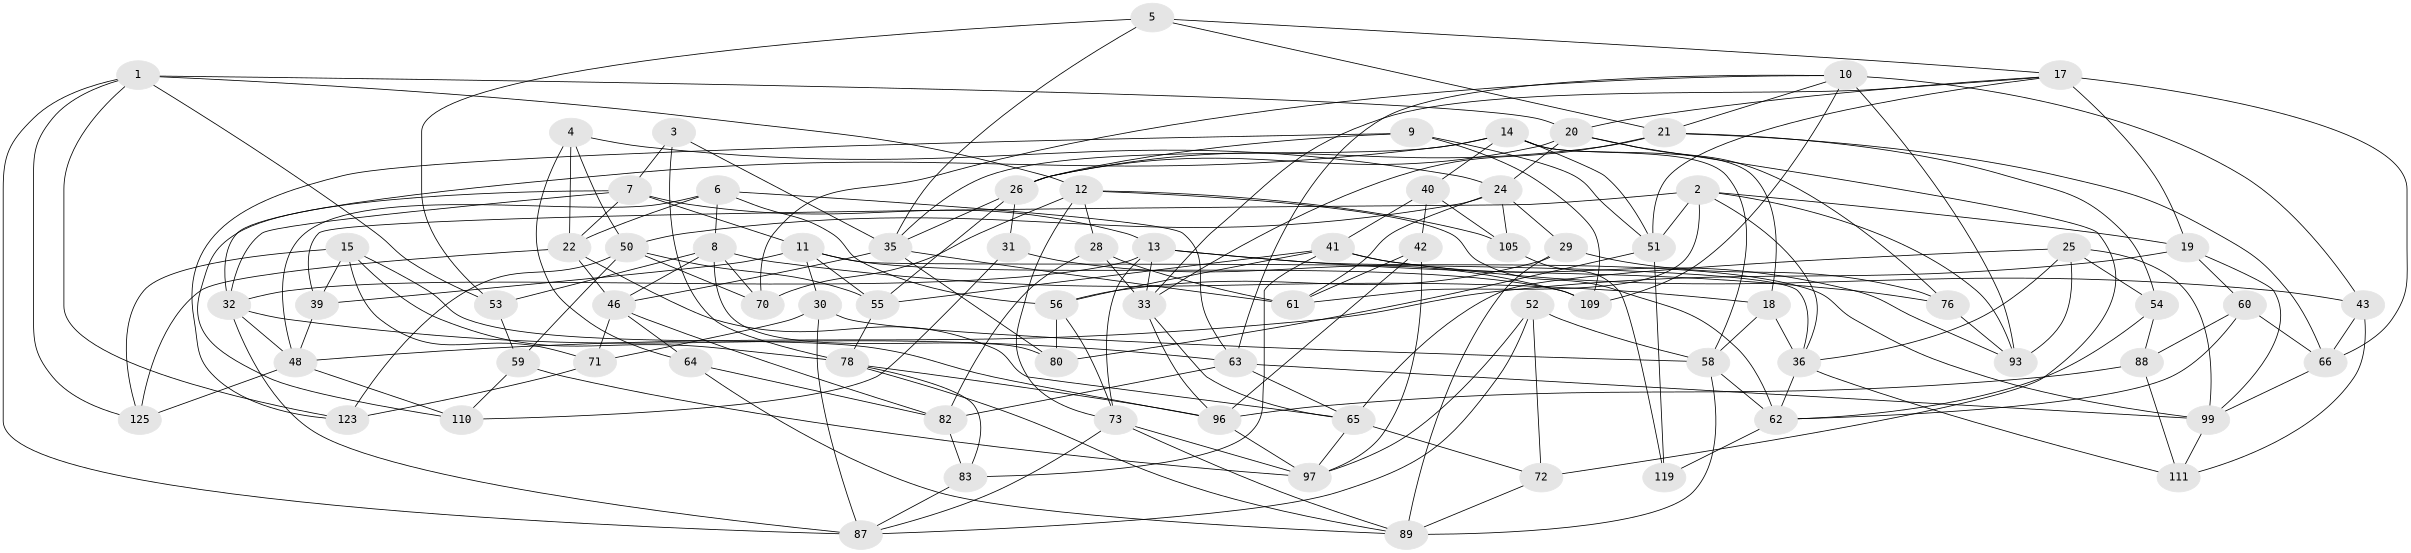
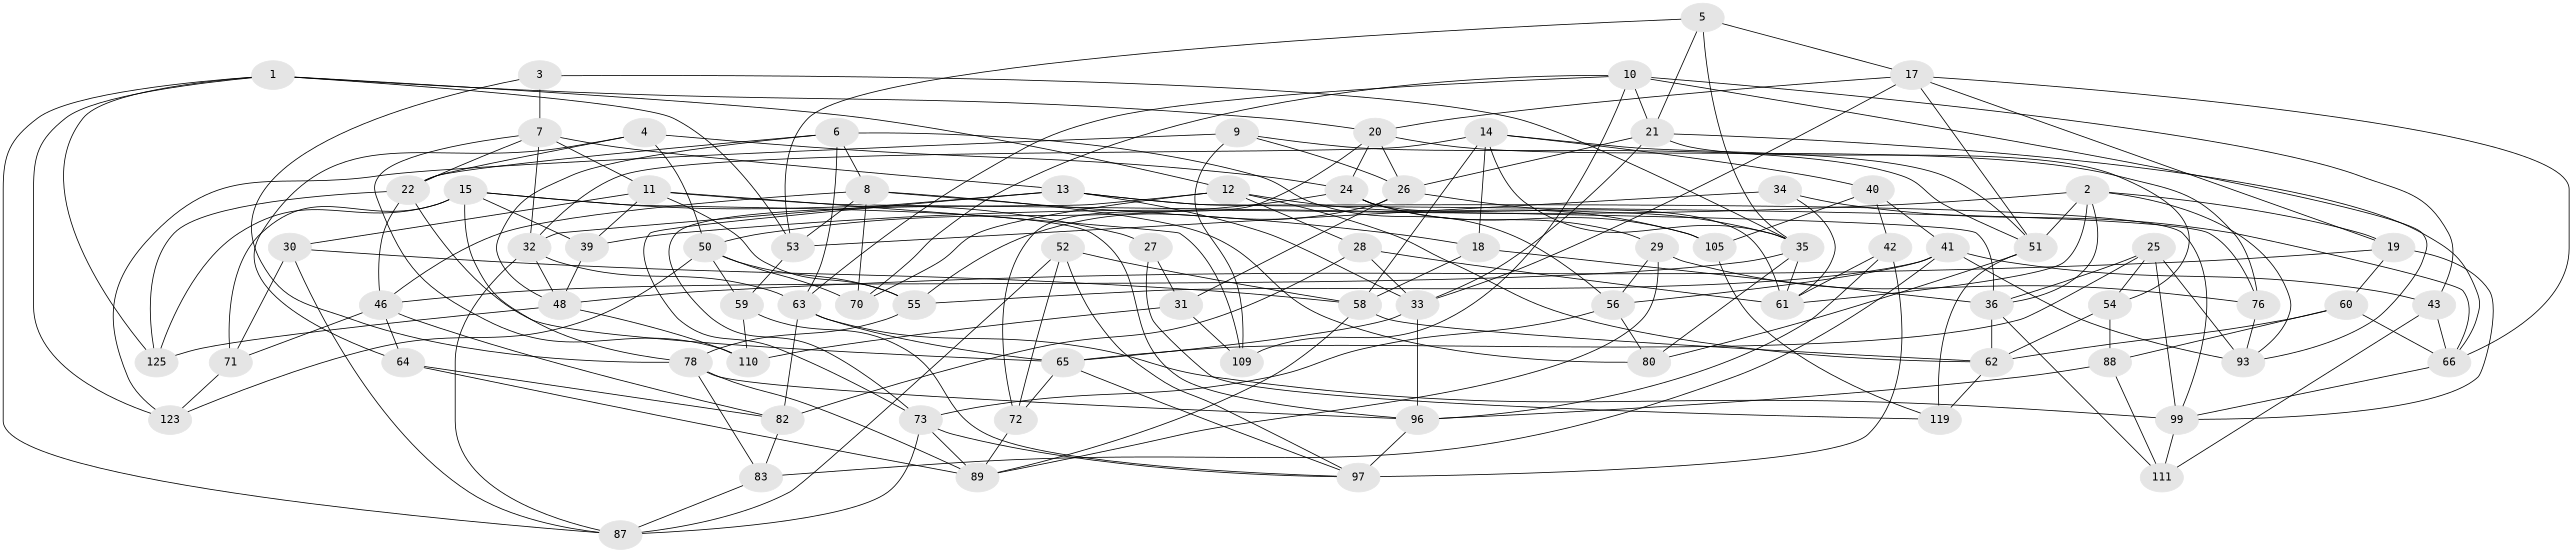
none -> (1780, 190)
none -> (1151, 248)
